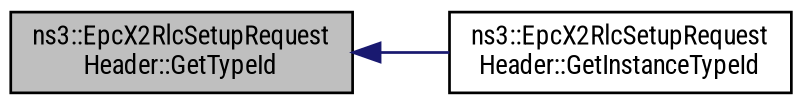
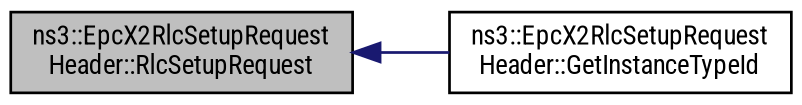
(182, 52) -> (182, 52)
